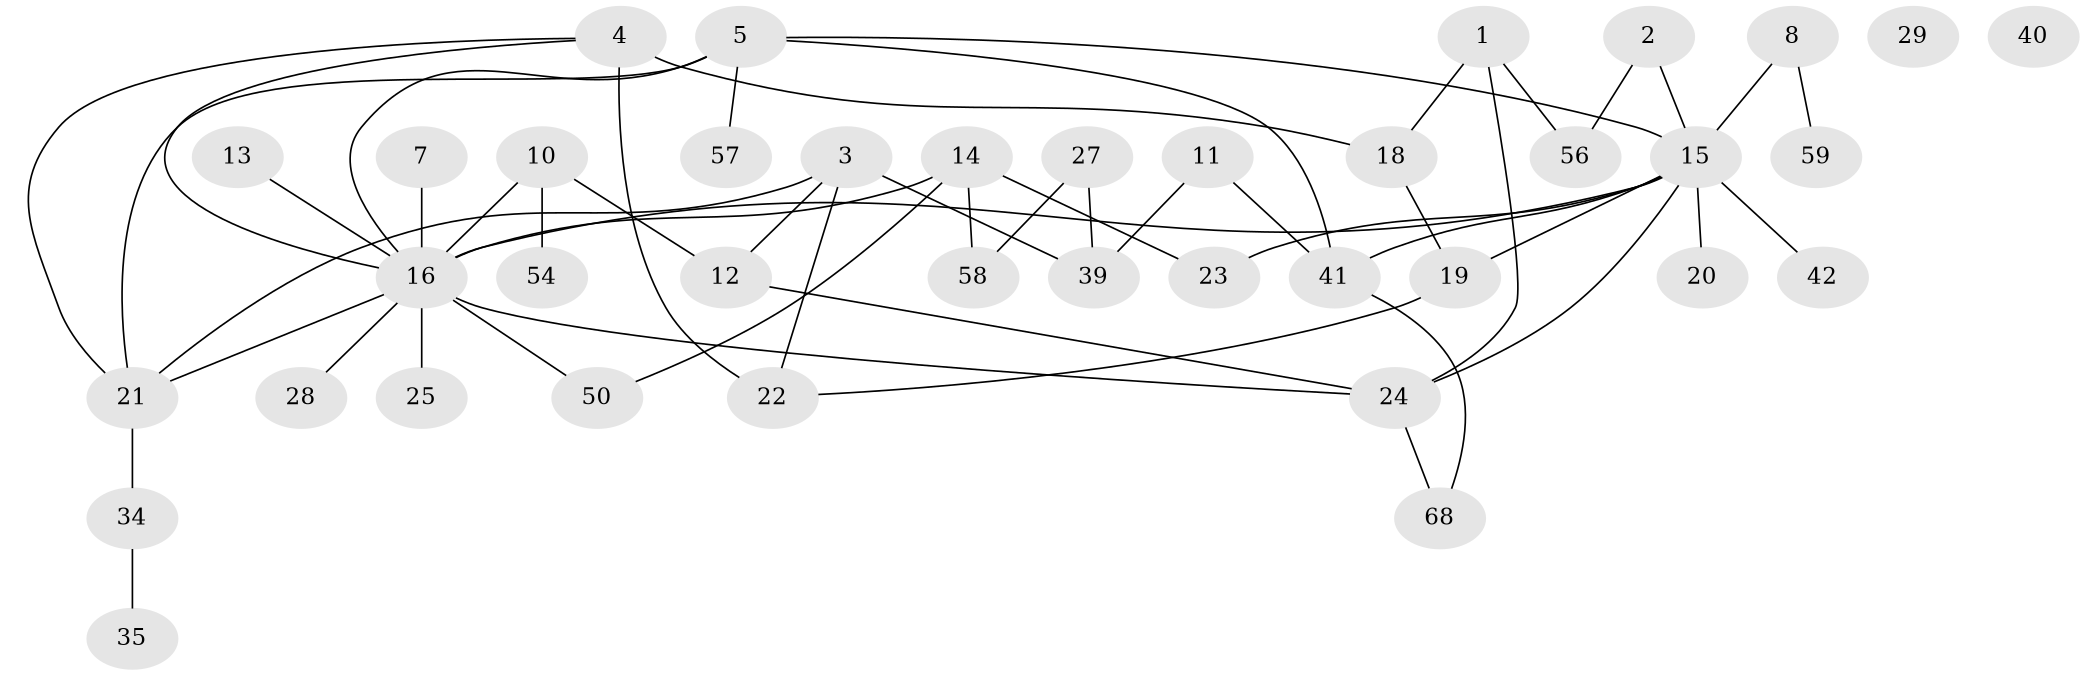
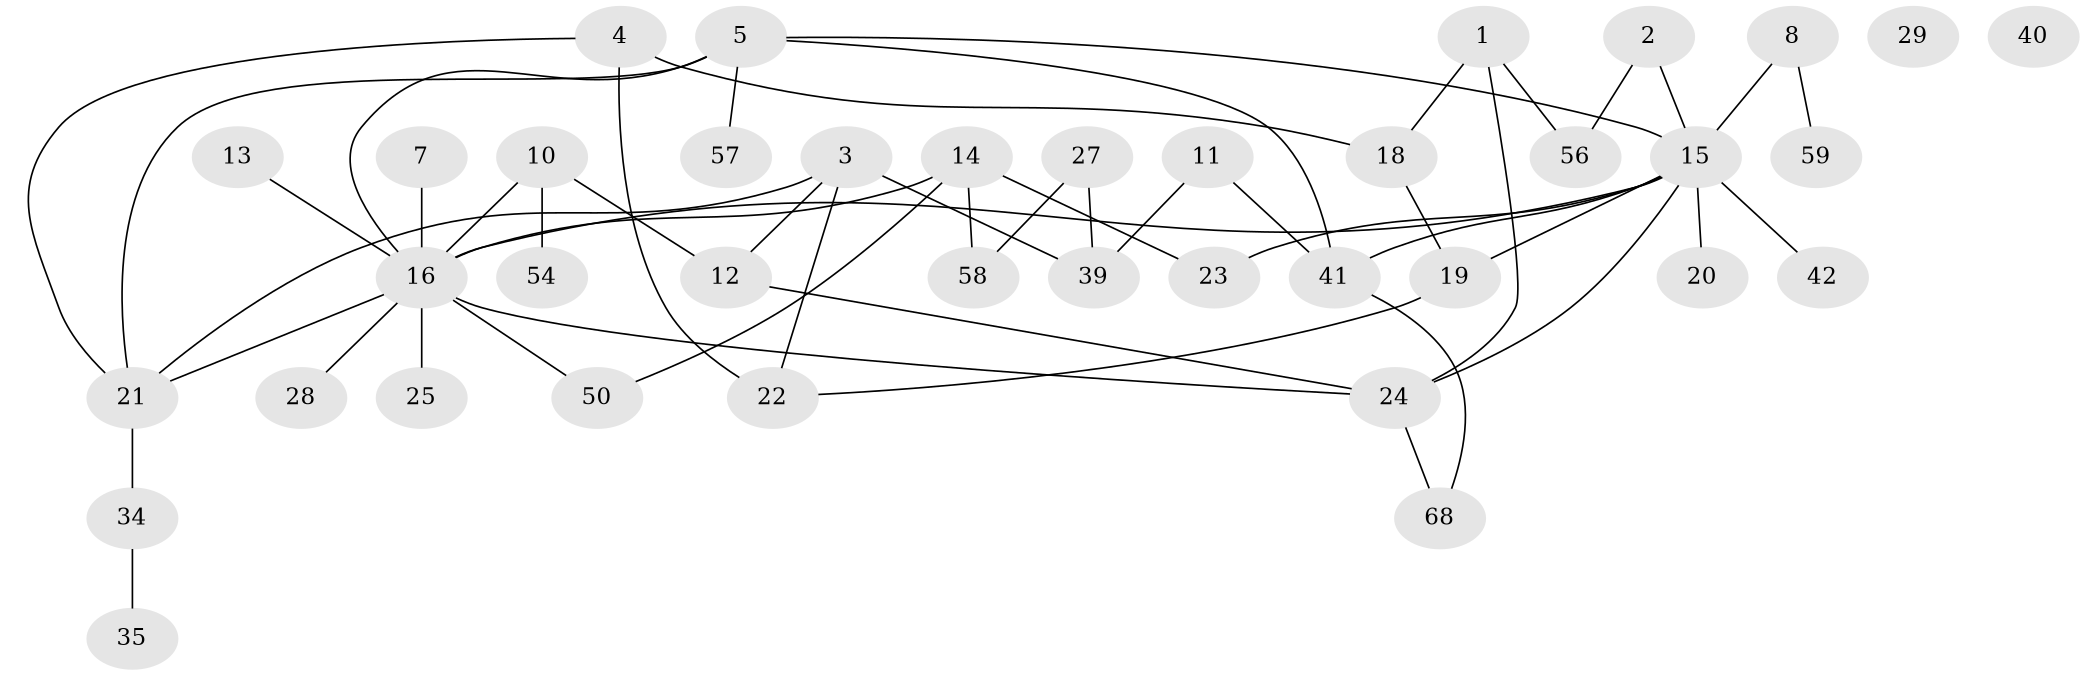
(299, 74) -> none
